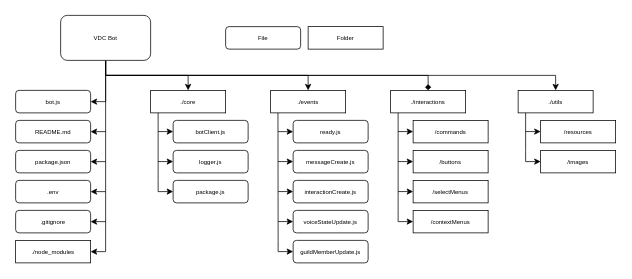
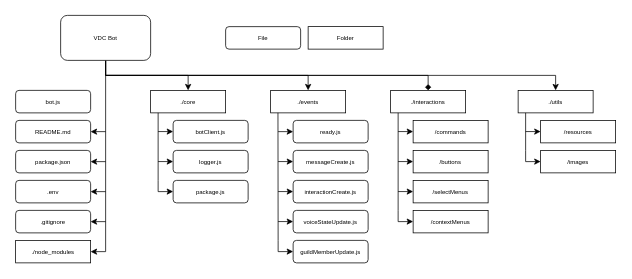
(99, 102) -> none
